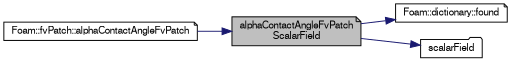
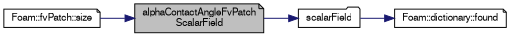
(373, 22) -> (372, 18)
(101, 31) -> (52, 18)
